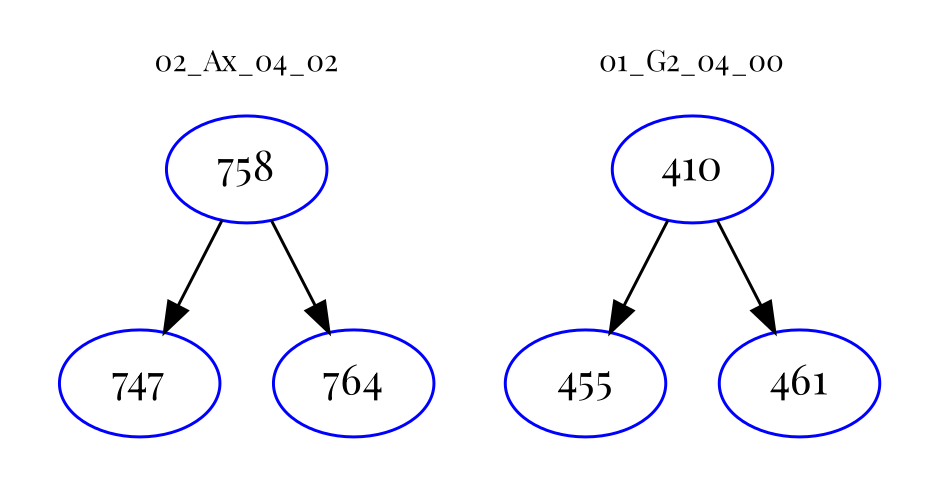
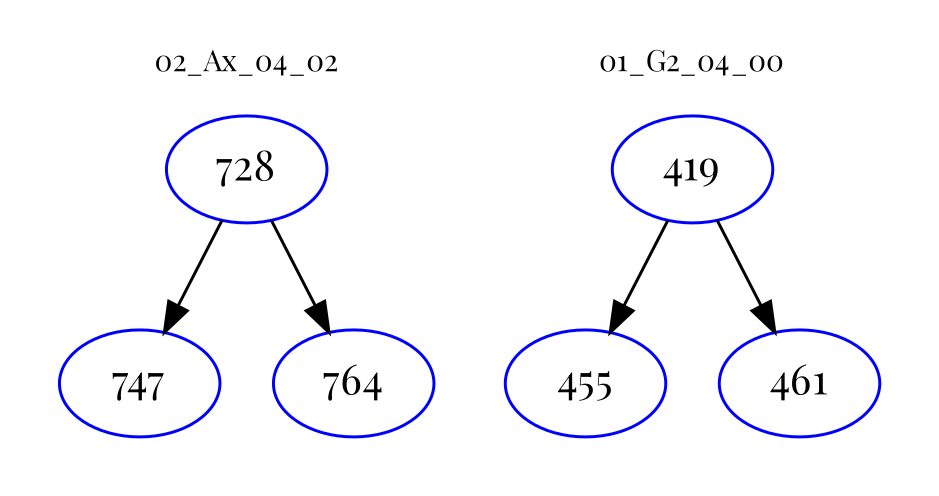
(247, 169) -> (247, 169)
(693, 169) -> (693, 169)
